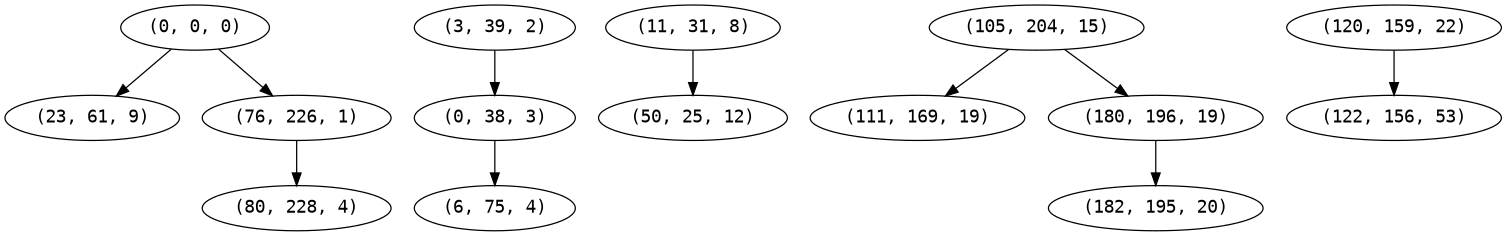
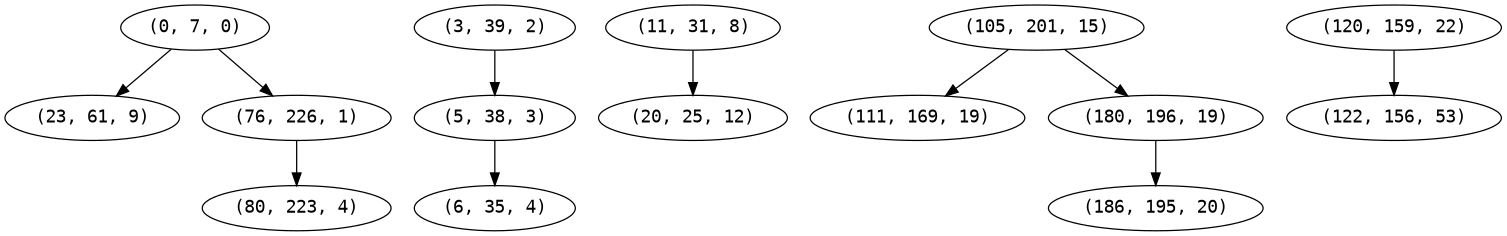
(195, 28) -> (195, 28)
(1037, 28) -> (1037, 28)
(495, 118) -> (495, 118)
(693, 118) -> (693, 118)
(297, 208) -> (297, 208)
(495, 208) -> (495, 208)
(1156, 208) -> (1156, 208)
